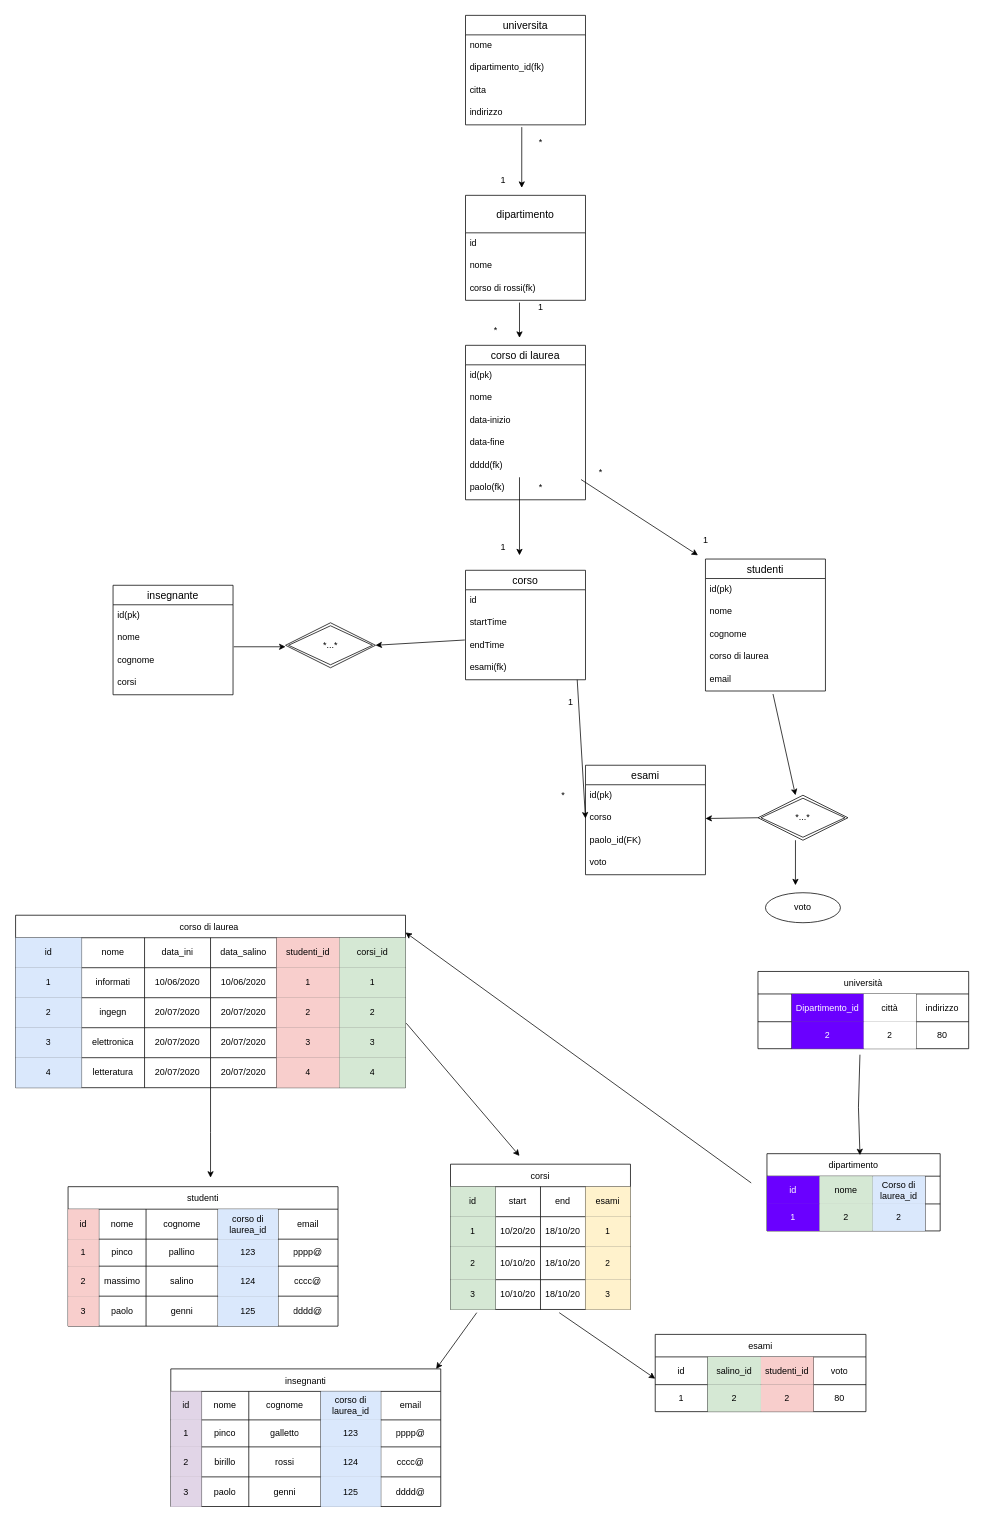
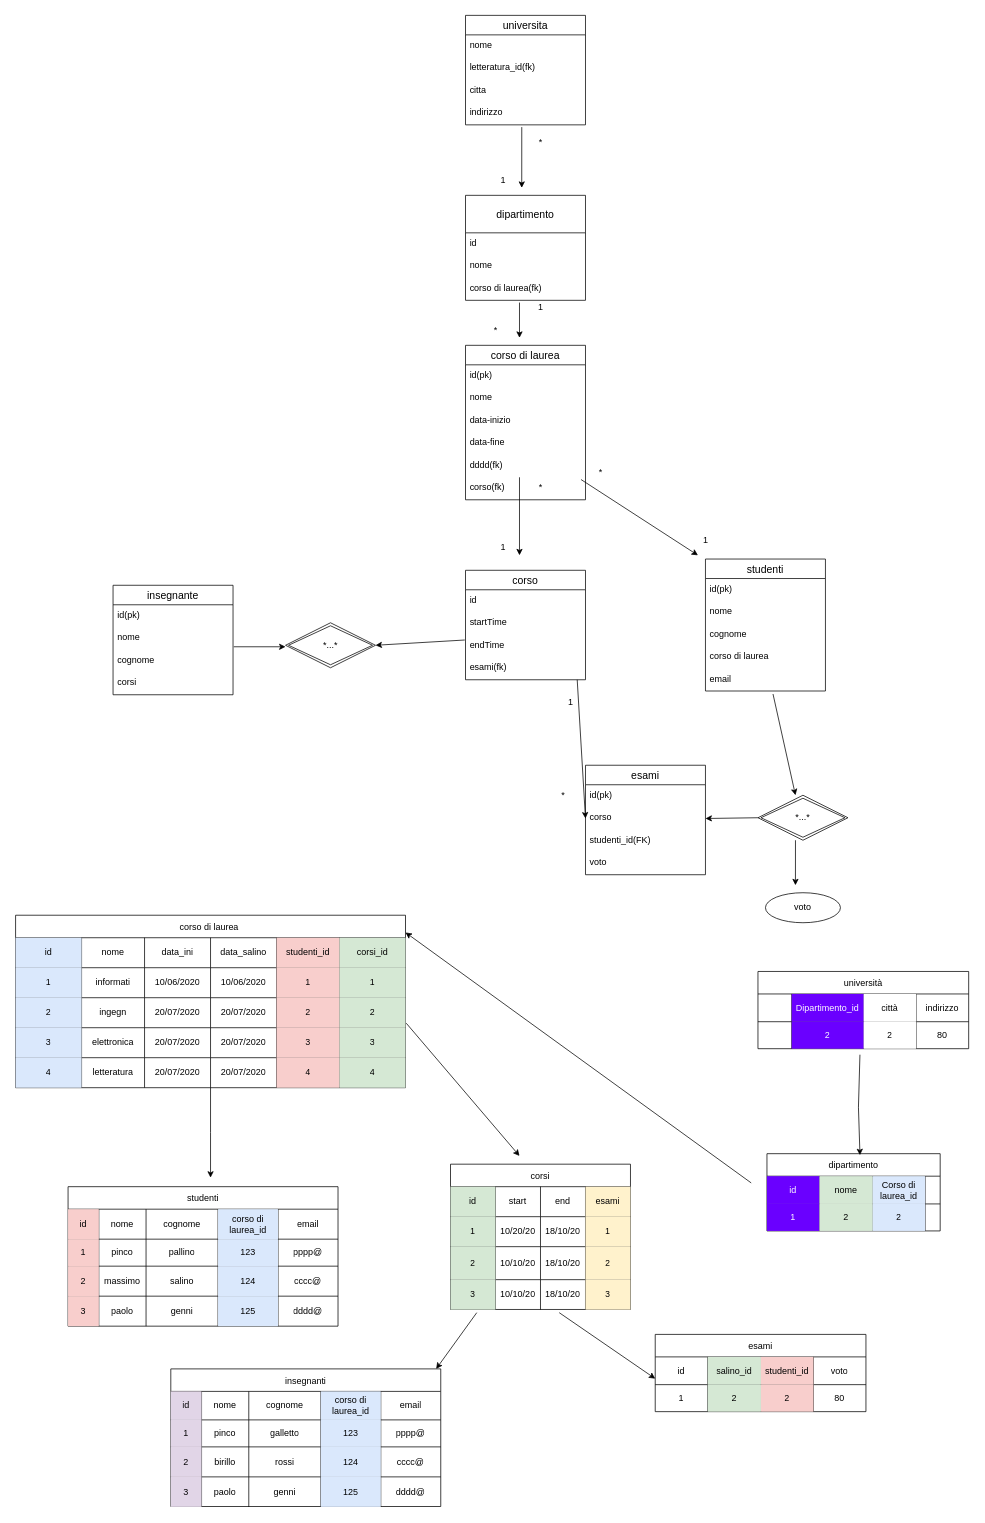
(514, 68) -> (513, 68)
(510, 288) -> (513, 288)
(491, 488) -> (492, 488)
(617, 840) -> (625, 840)
